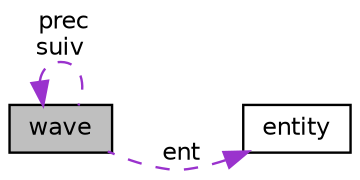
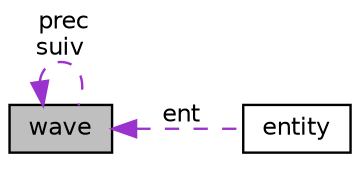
(166, 169) -> (190, 129)
